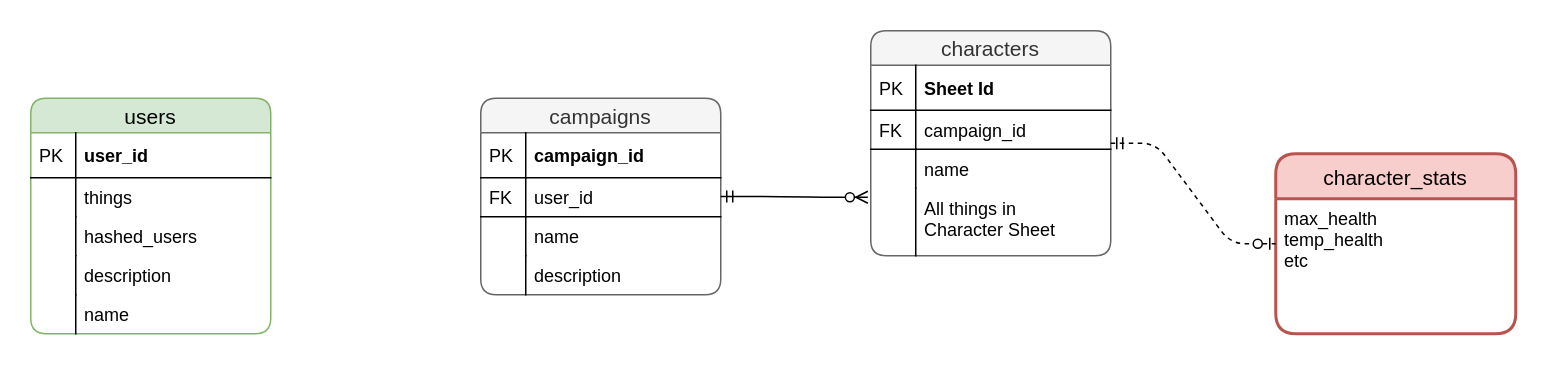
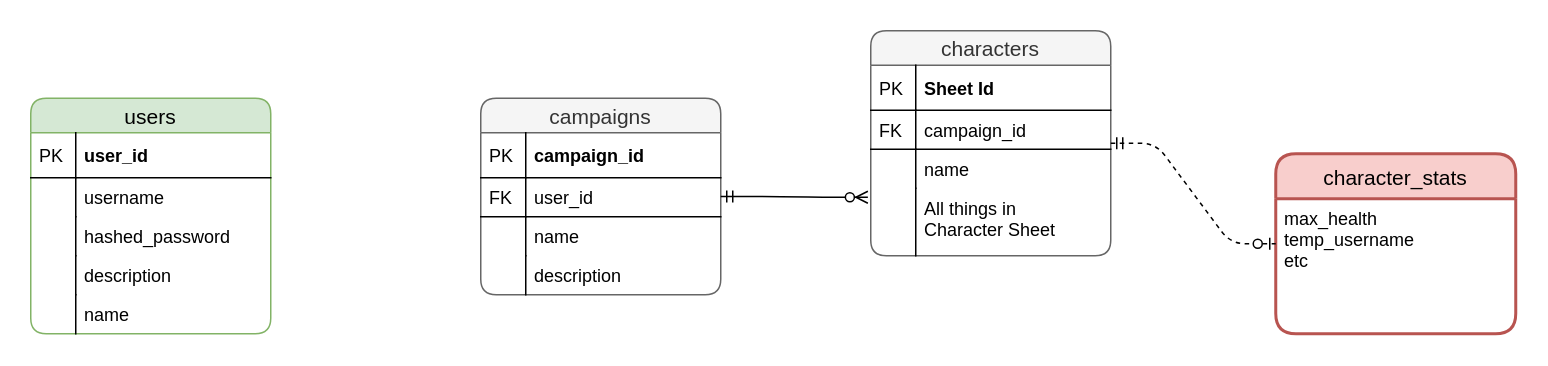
(112, 198) -> (124, 198)
(1332, 219) -> (1332, 219)
(144, 237) -> (160, 237)
